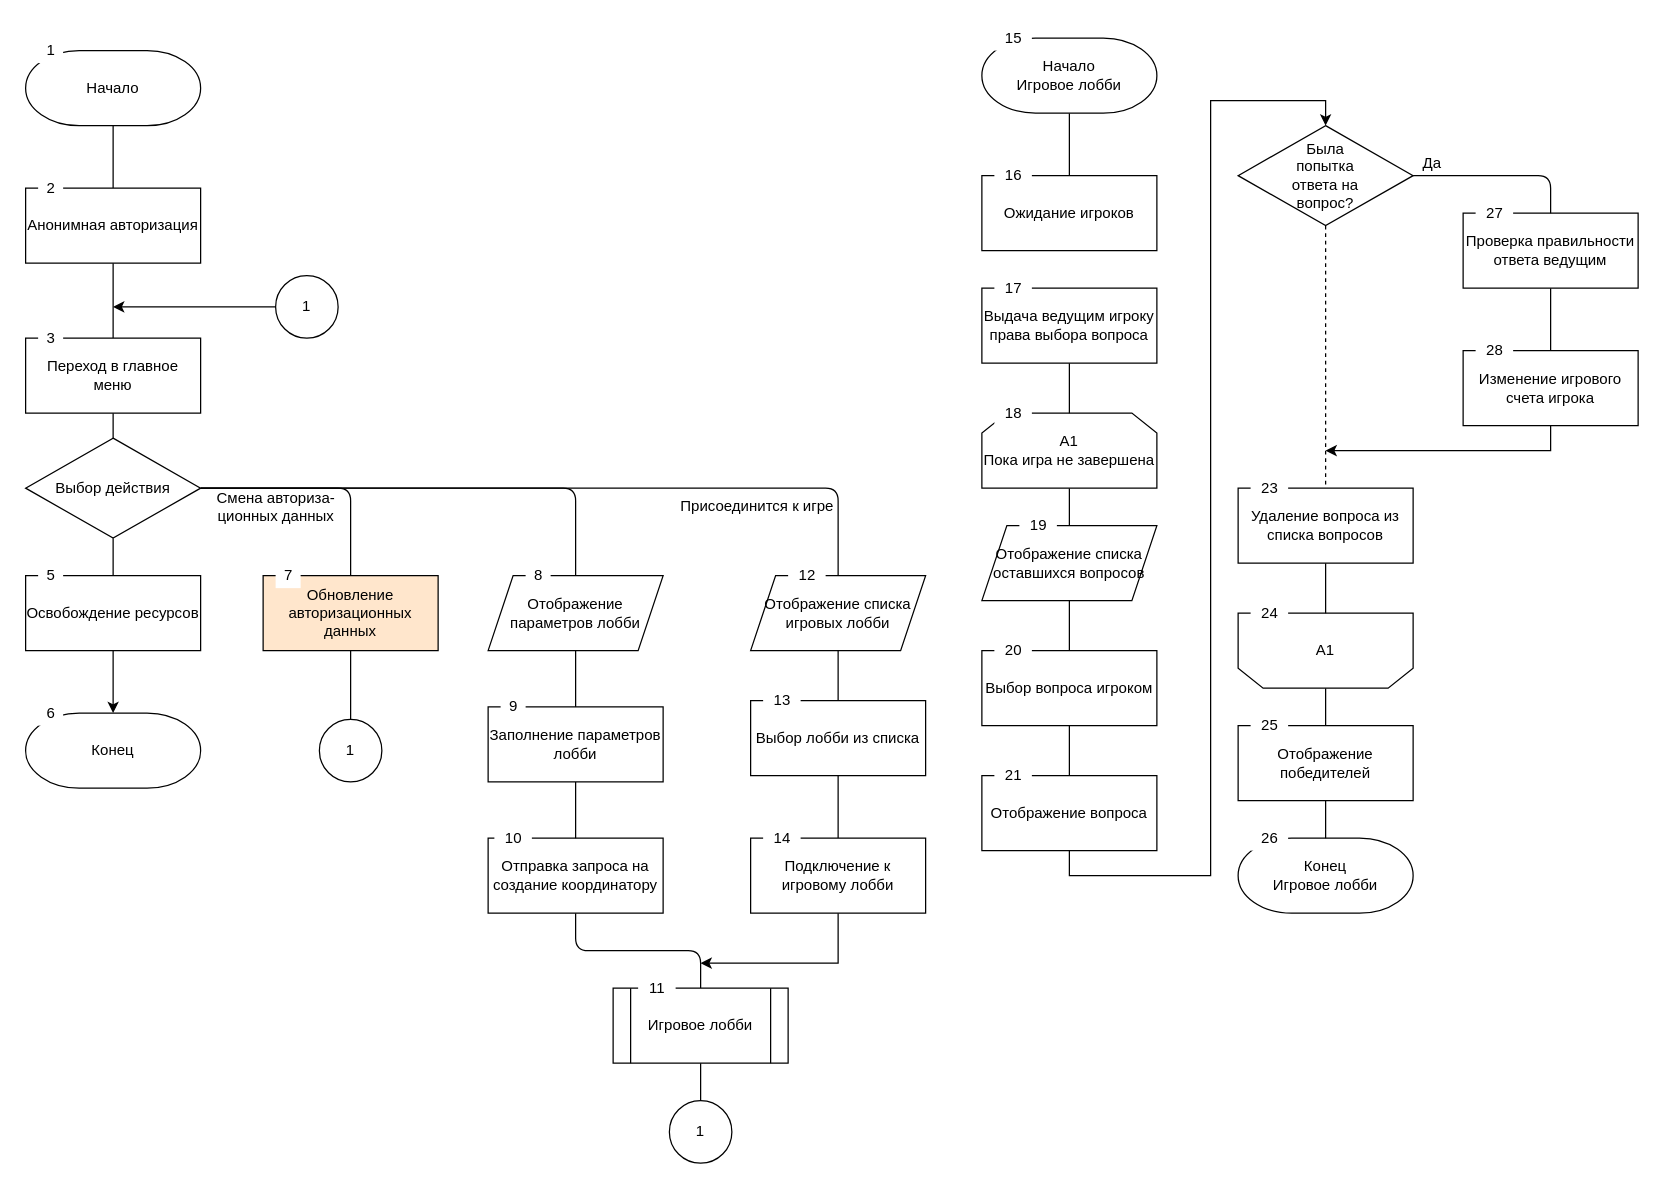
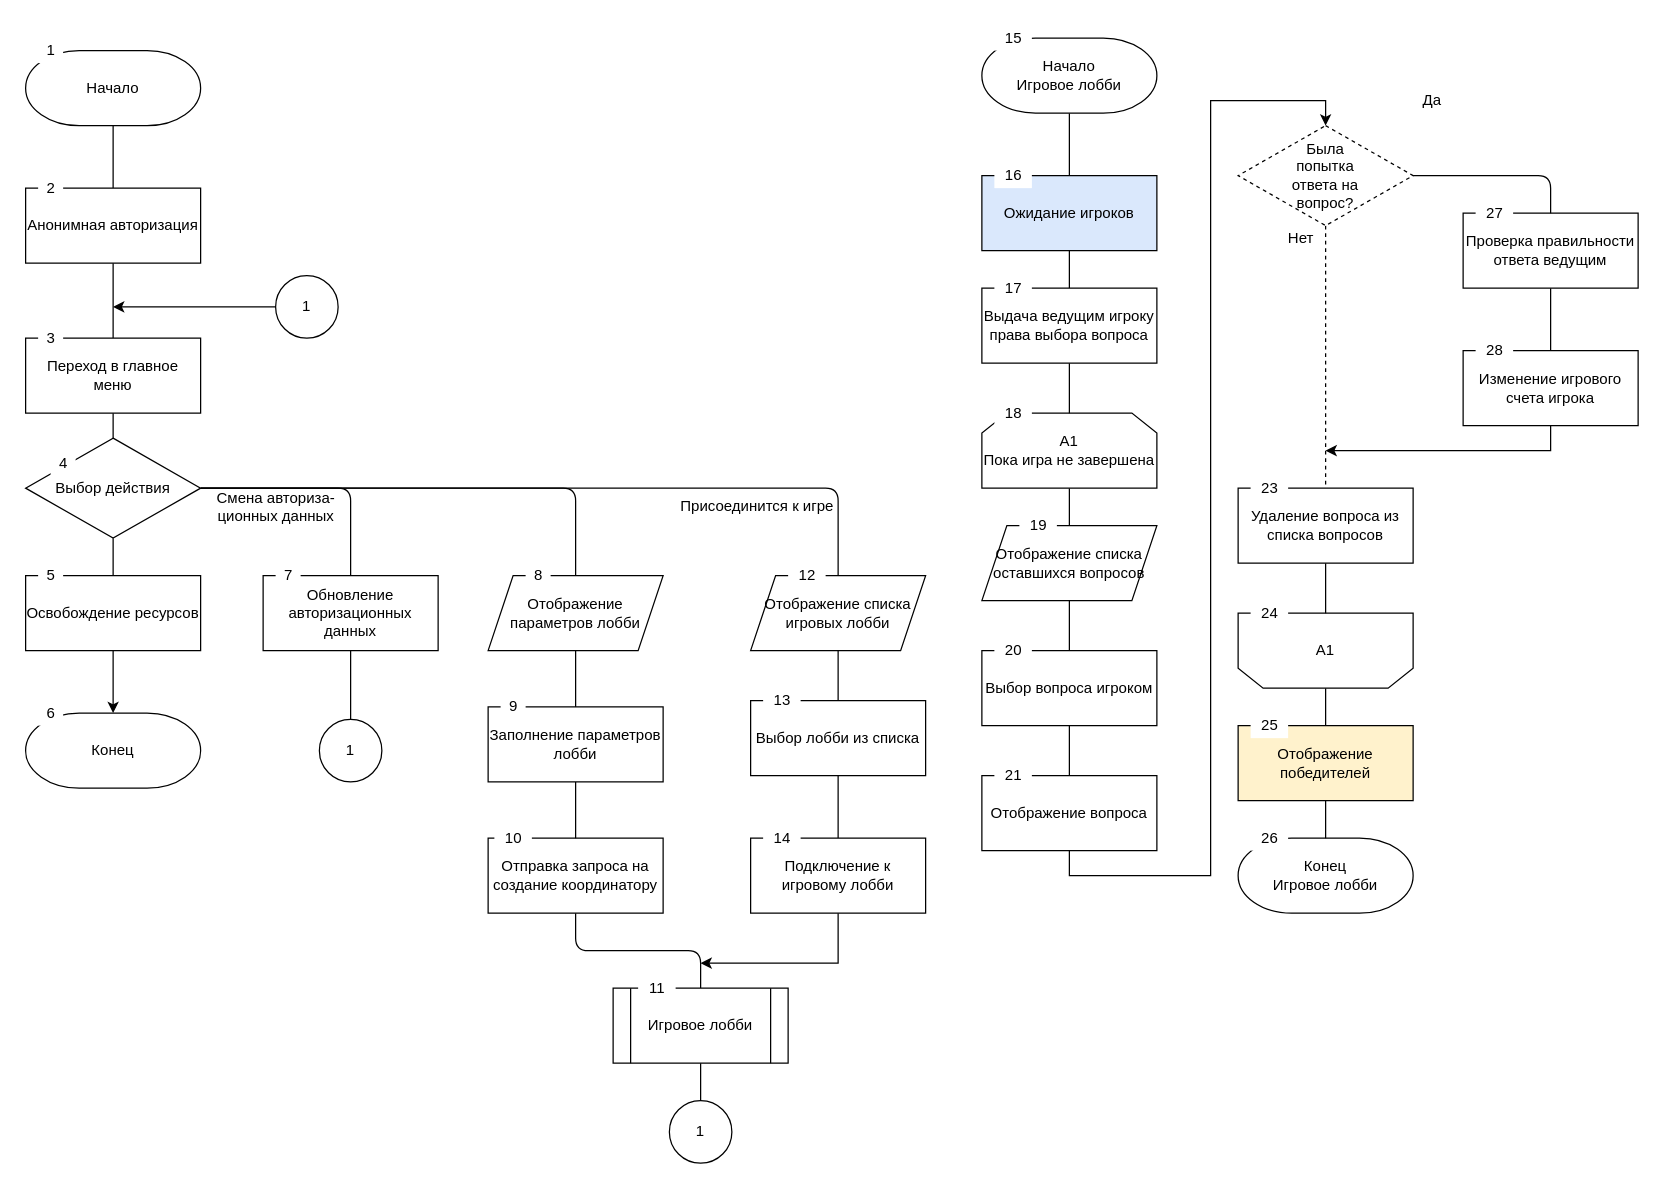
(1432, 163) -> (1432, 101)
(1326, 176) -> (1326, 176)
(1069, 213) -> (1069, 213)
none -> (1301, 238)
none -> (1069, 267)
none -> (63, 463)
(351, 613) -> (351, 613)
(1326, 763) -> (1326, 763)
